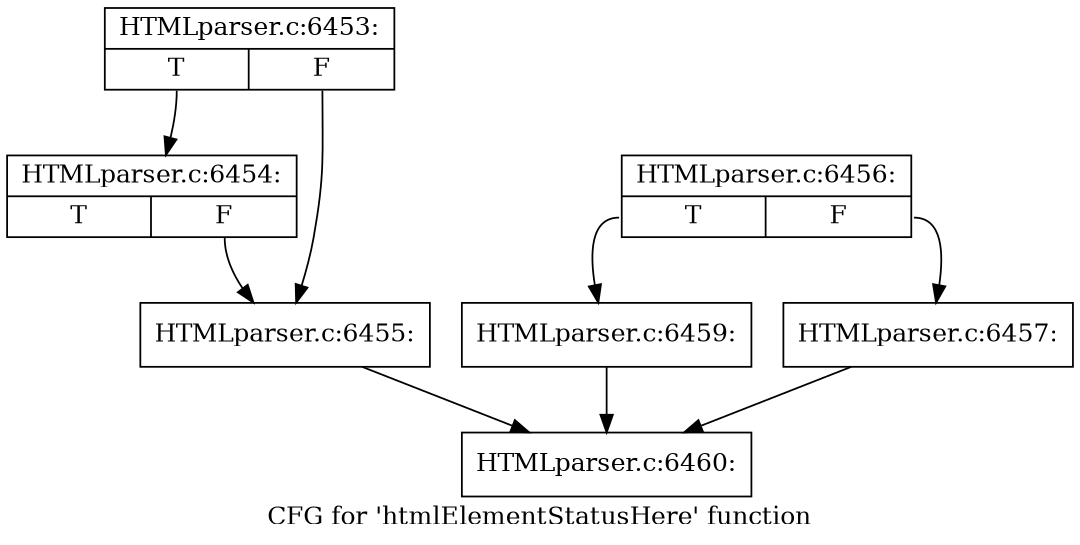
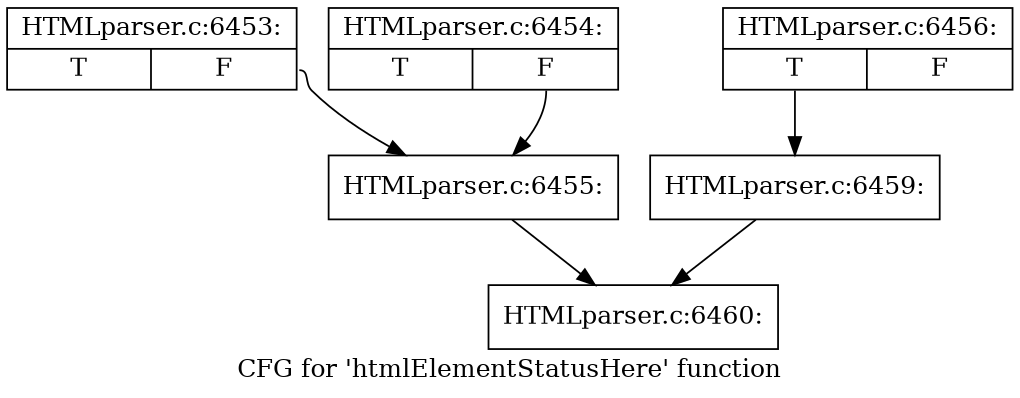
(175, 114) -> none
(928, 335) -> none
